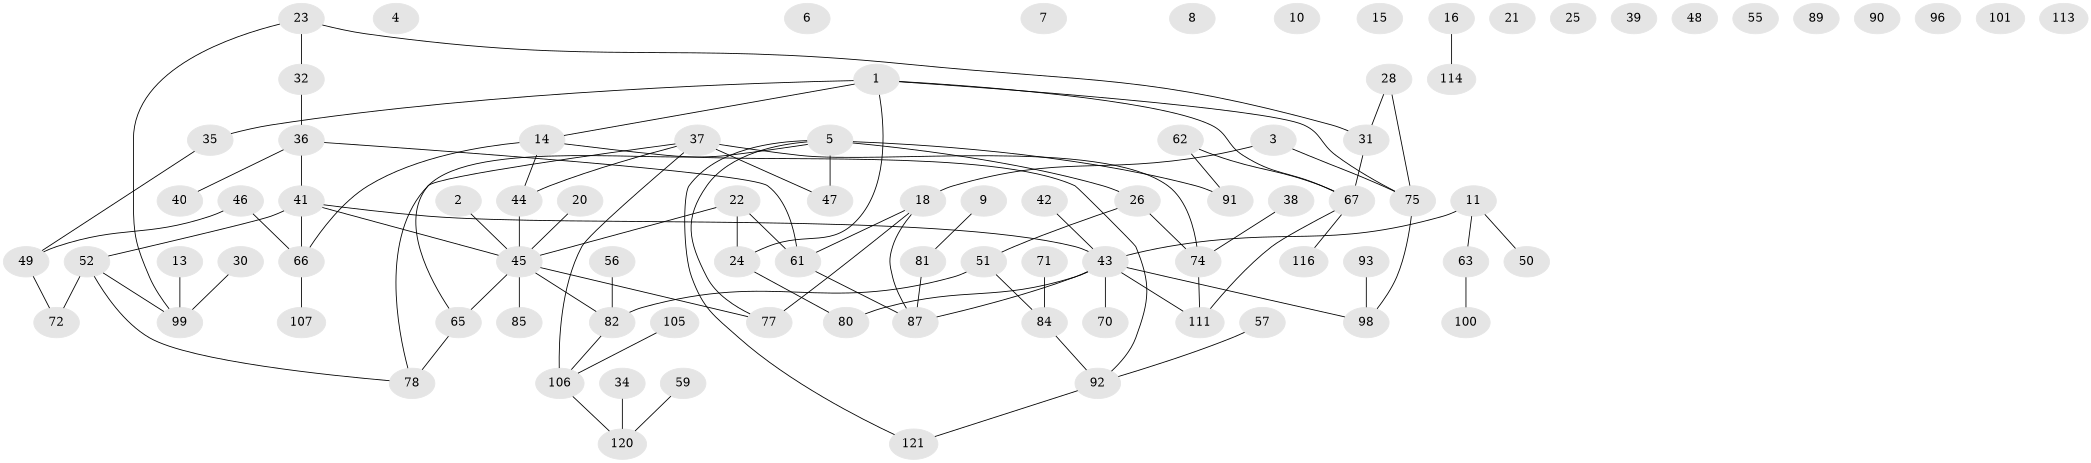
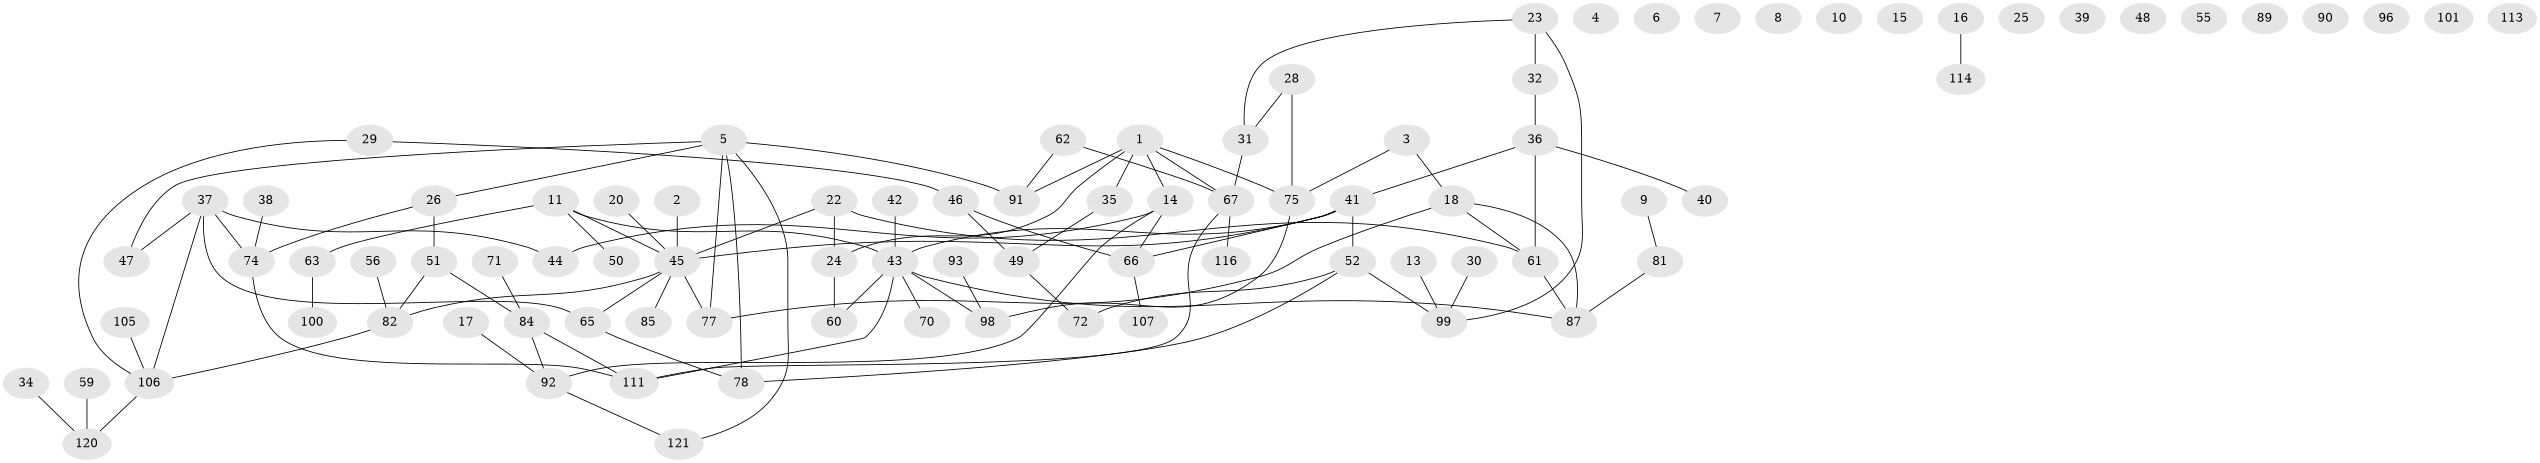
(1512, 19) -> none
none -> (370, 140)
none -> (1078, 171)
(519, 231) -> (616, 231)
(846, 323) -> (834, 323)
(1262, 323) -> (466, 323)
none -> (580, 353)
